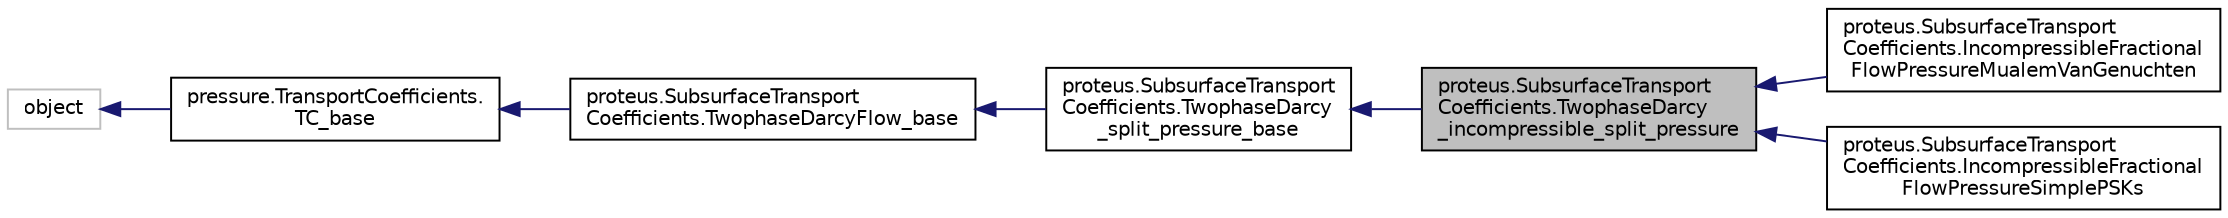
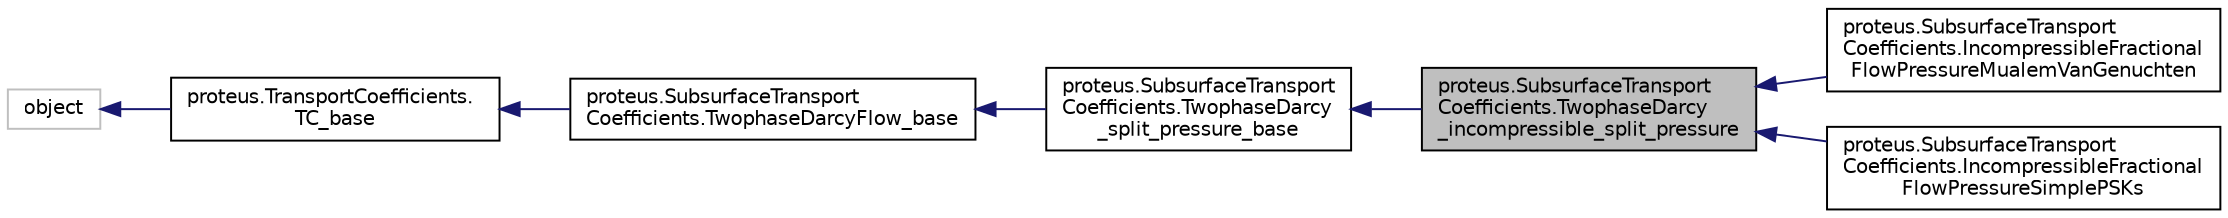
(335, 109) -> (335, 109)
